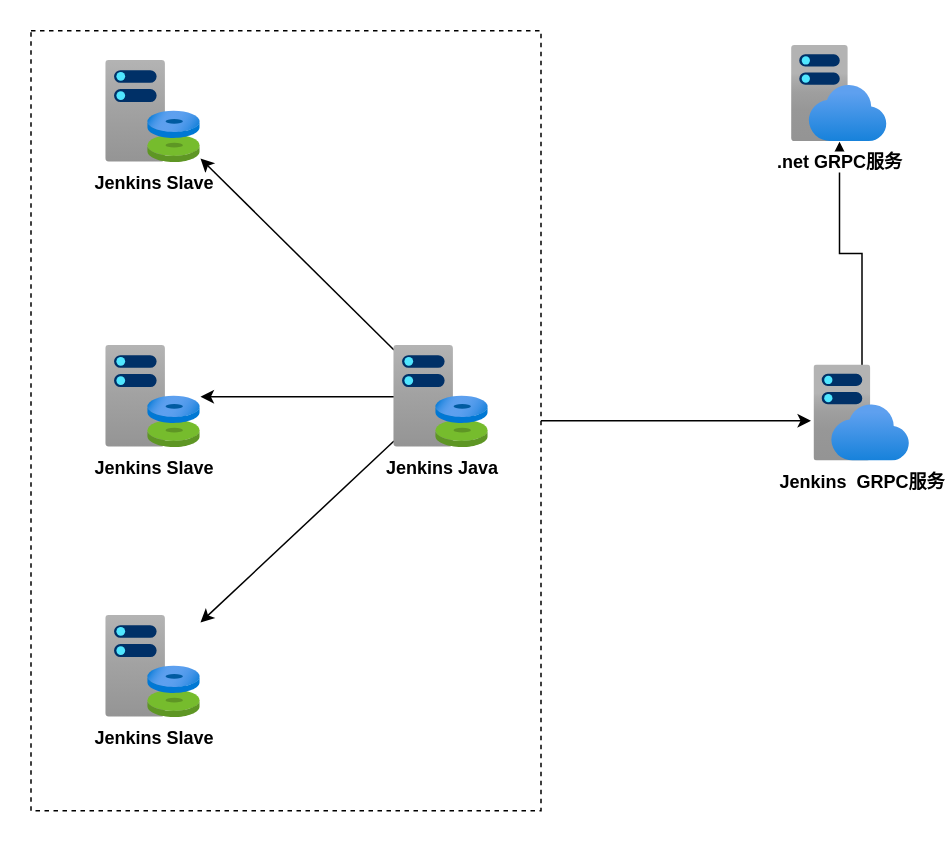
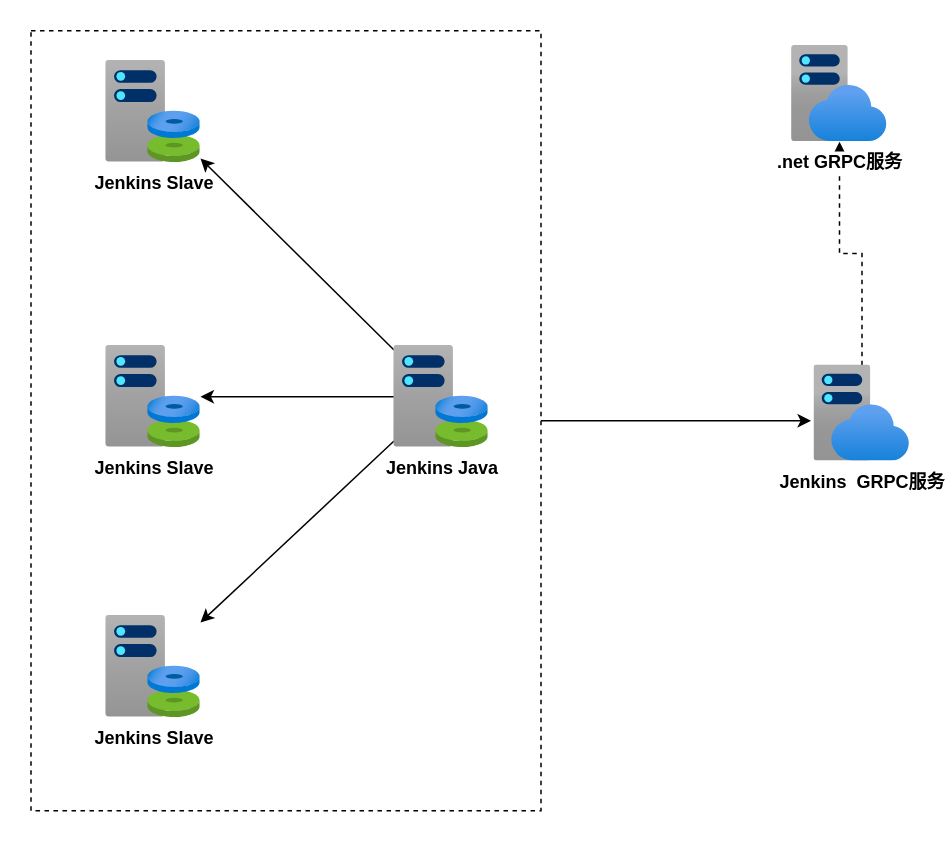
(862, 256) -> (862, 256)
